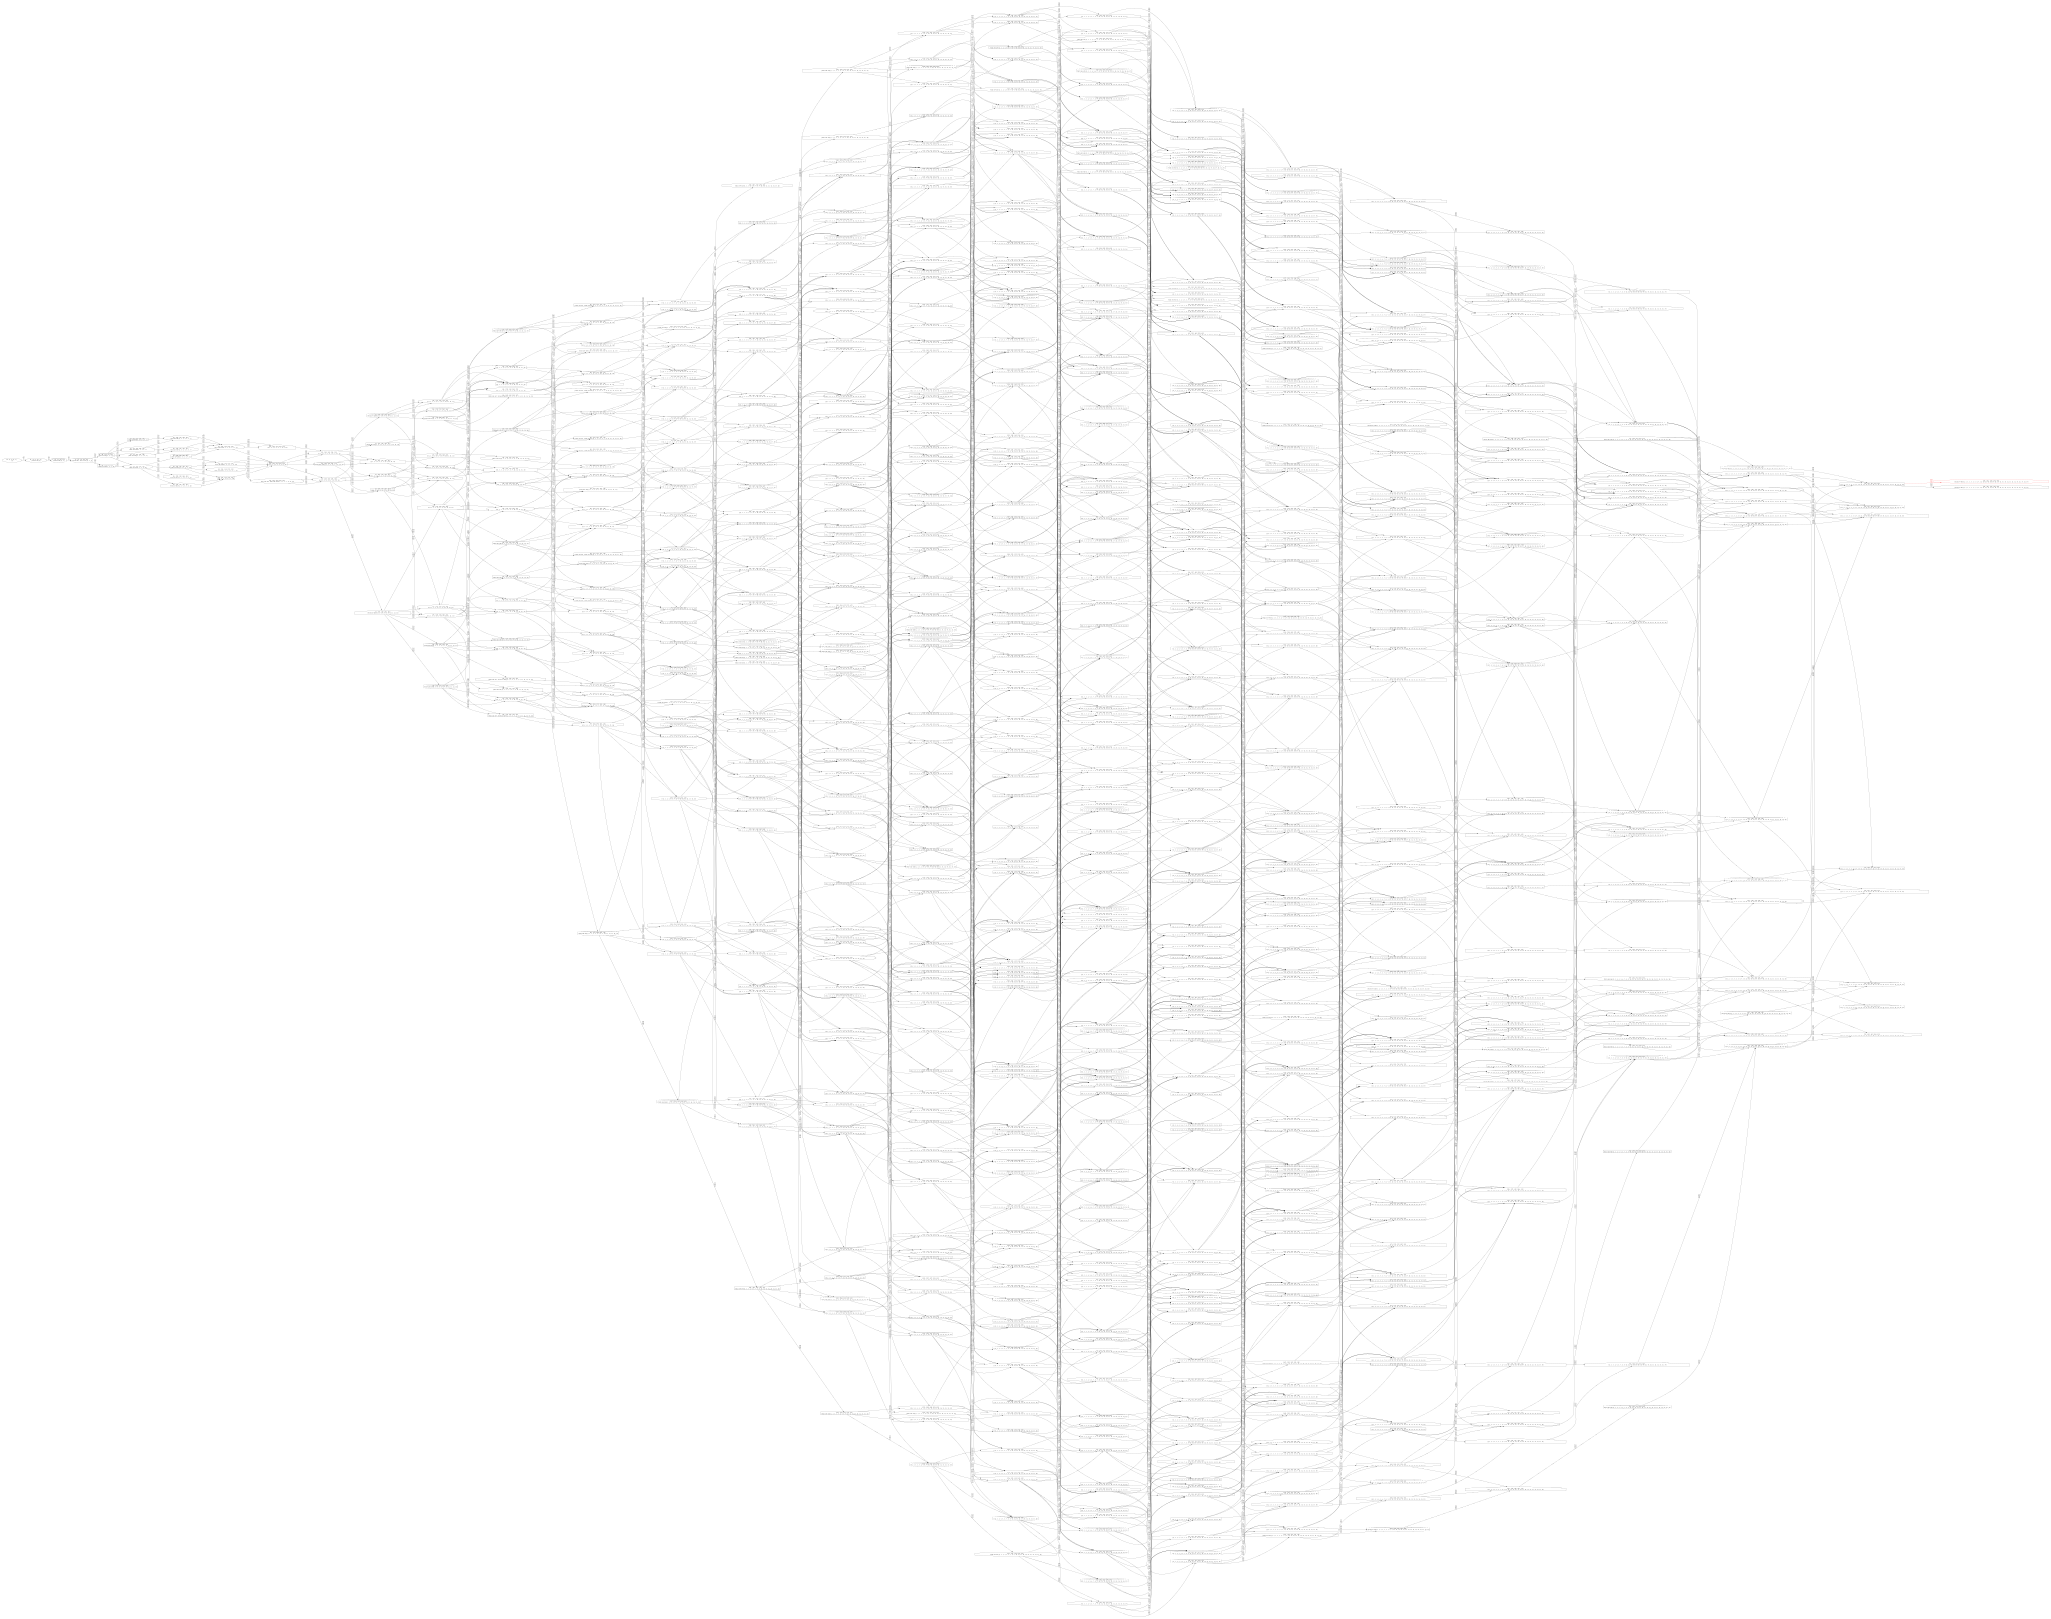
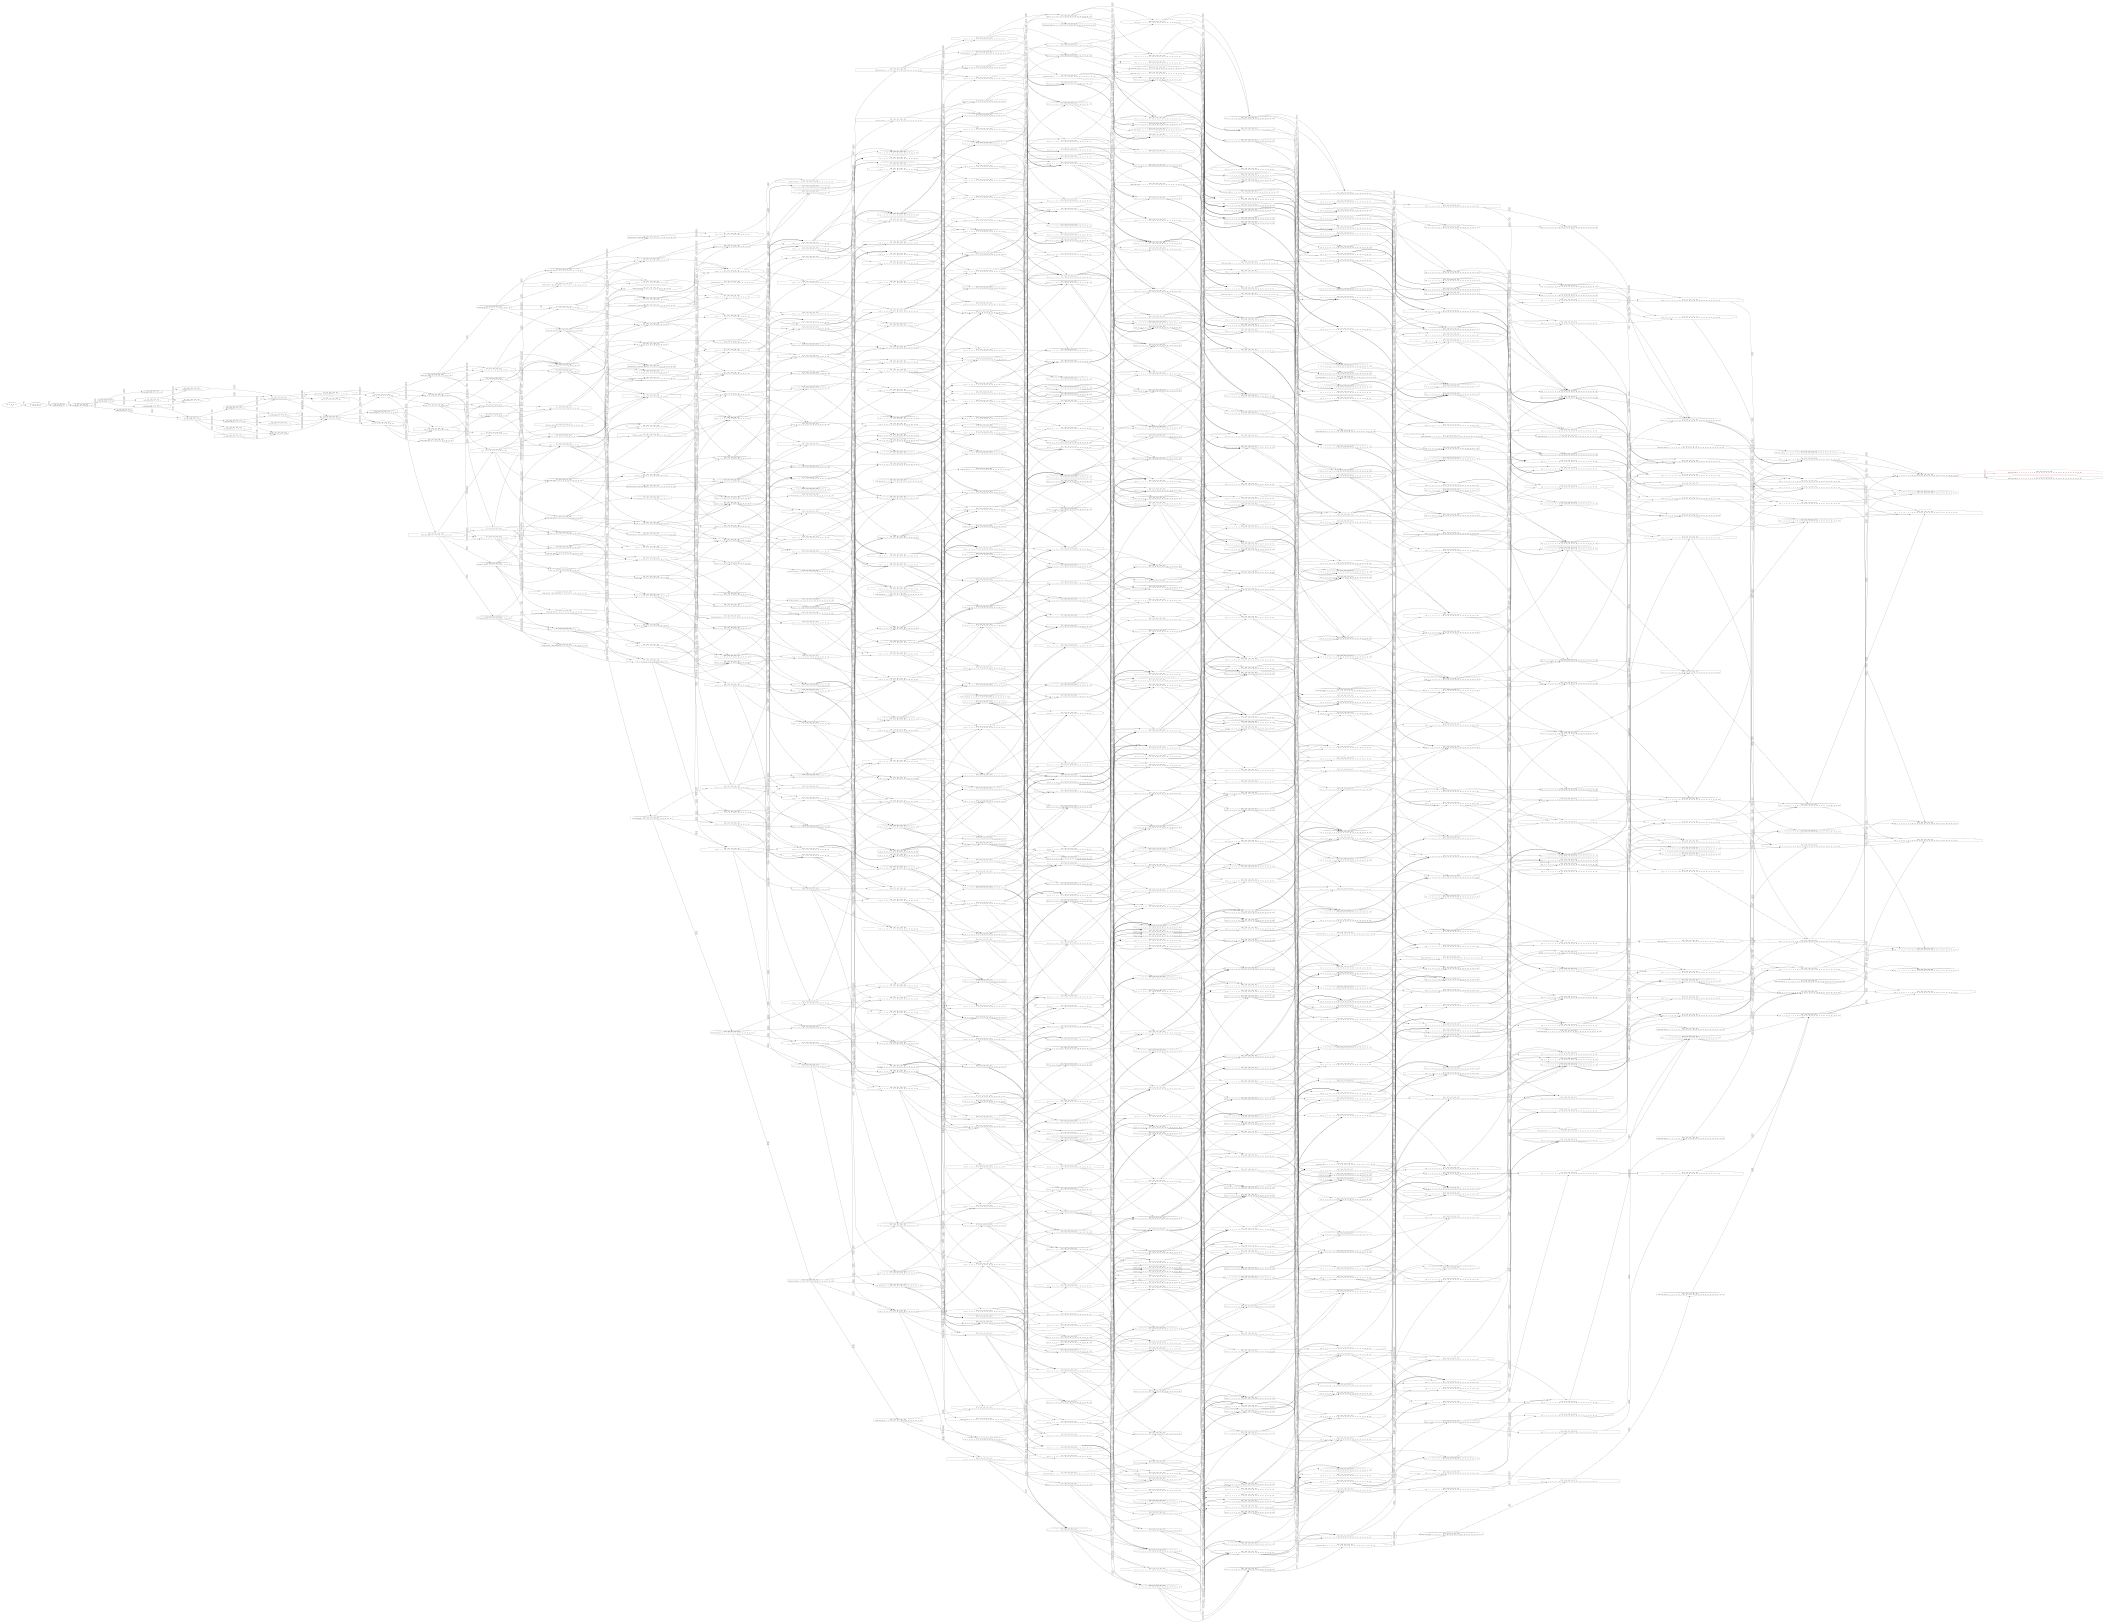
(121, 461) -> (175, 411)
